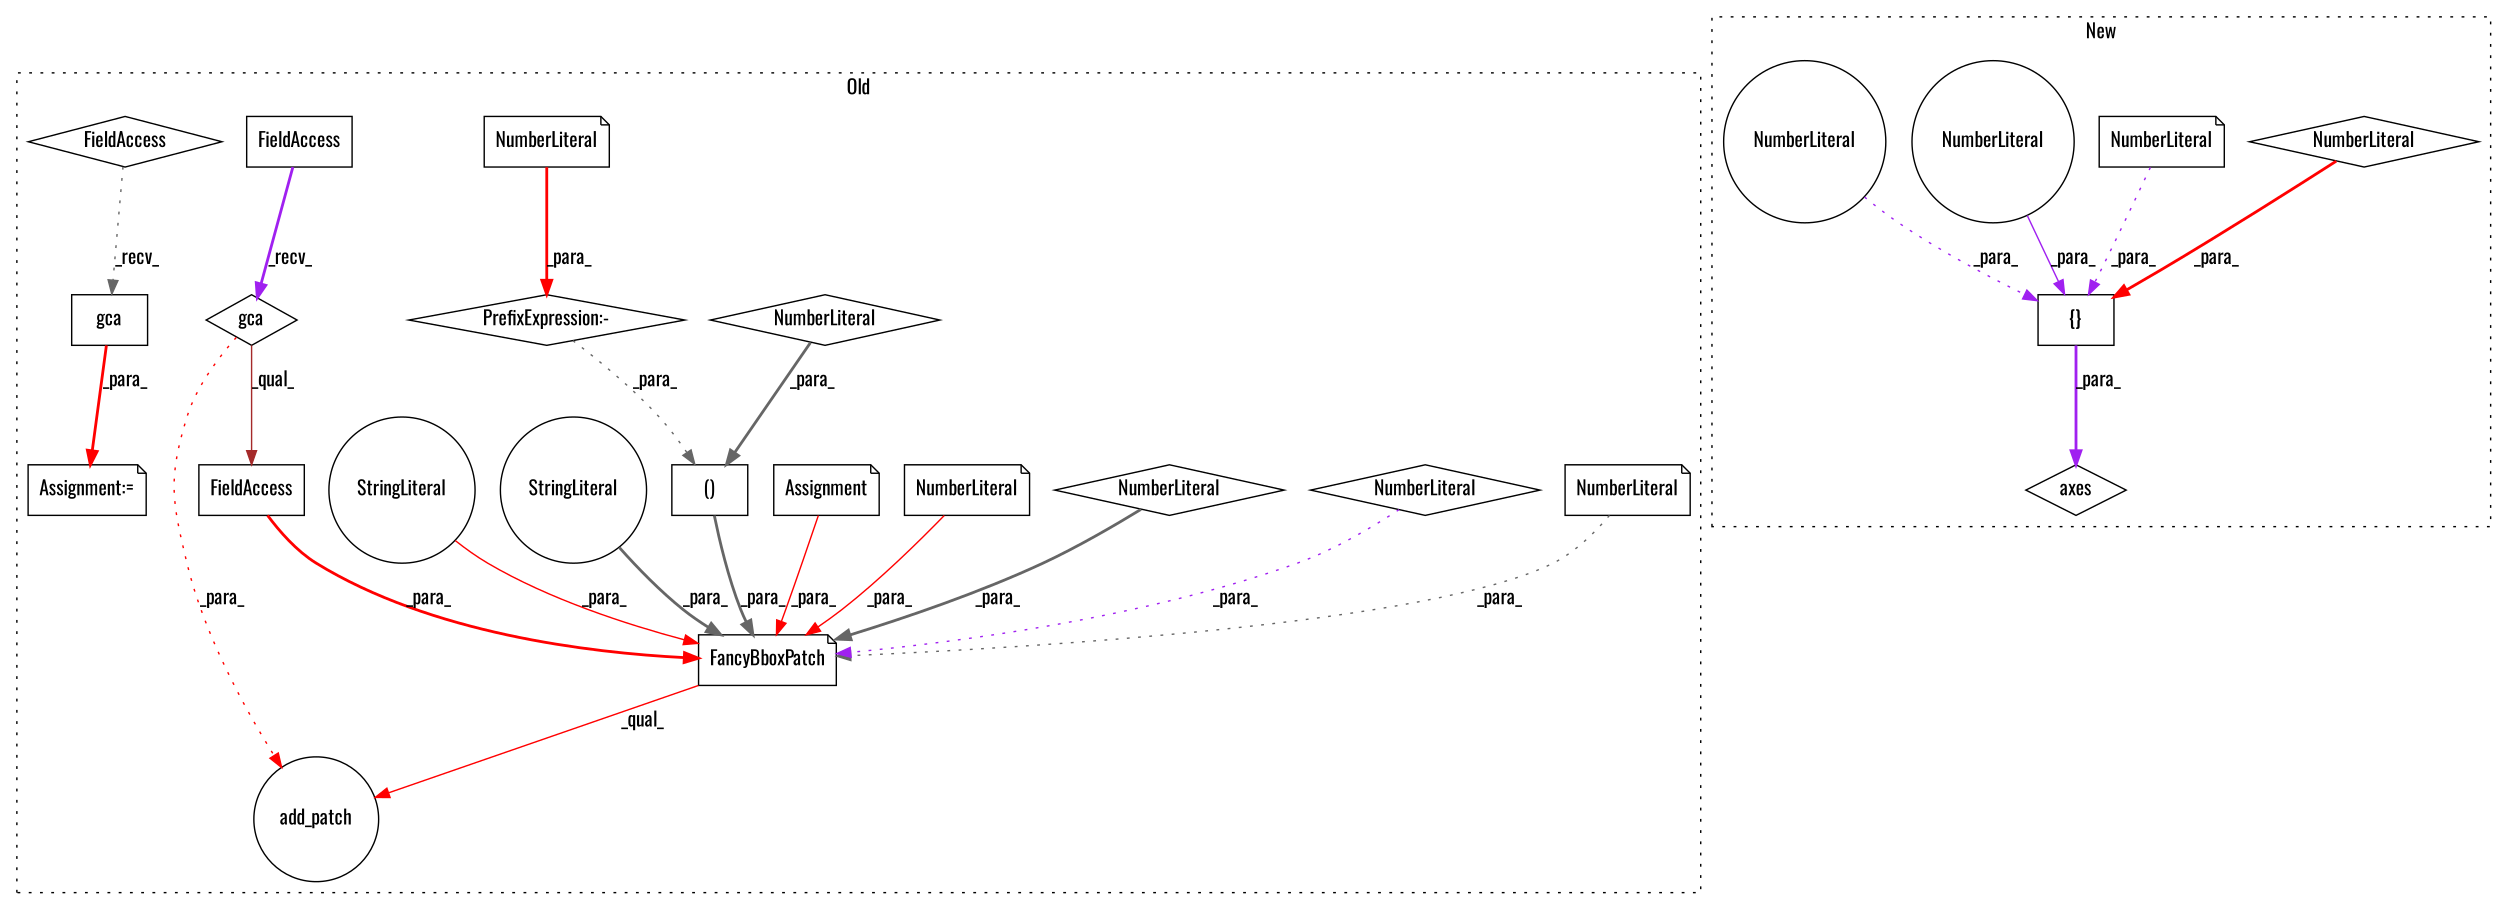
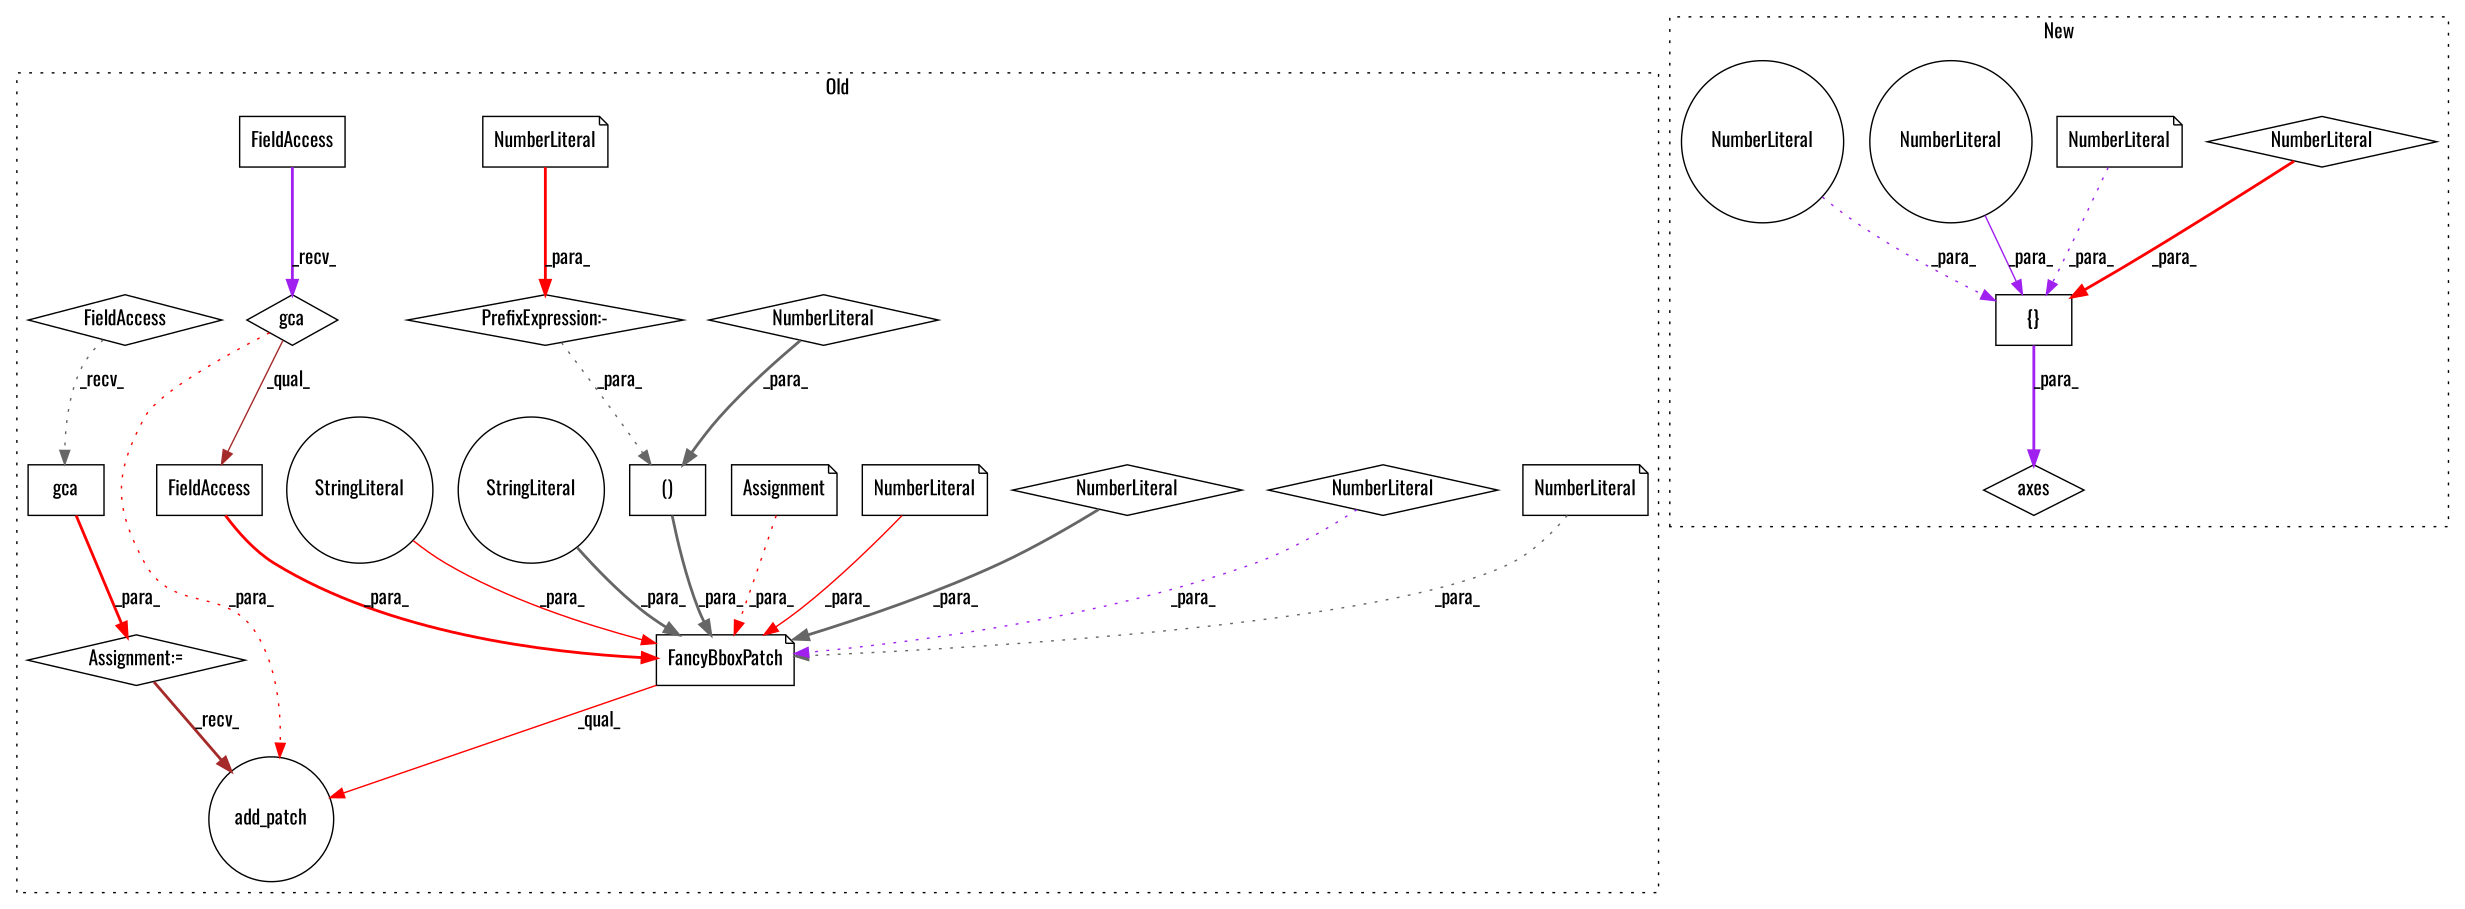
(87, 490) -> (136, 660)
(800, 569) -> (758, 569)
none -> (188, 721)
